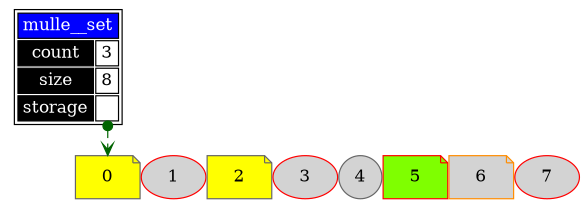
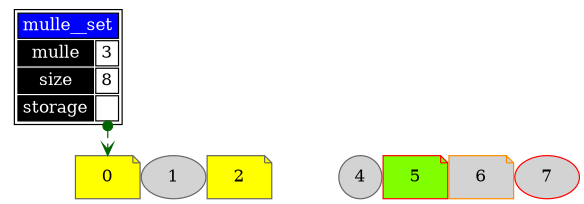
(56, 53) -> (56, 53)
(174, 177) -> (174, 177)
(305, 177) -> none
